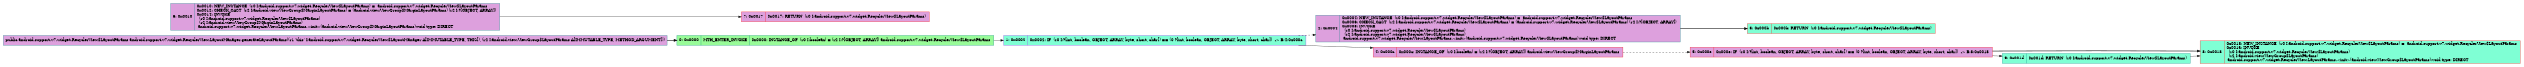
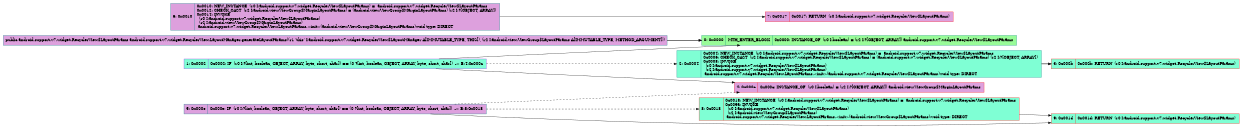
(1498, 29) -> (859, 64)
(725, 40) -> (749, 40)
(997, 40) -> (588, 52)
(2244, 48) -> (743, 105)
(2095, 51) -> (591, 109)
(1655, 52) -> (596, 98)
(1841, 52) -> (335, 109)
(2194, 56) -> (1034, 115)
(2096, 58) -> (1145, 119)
